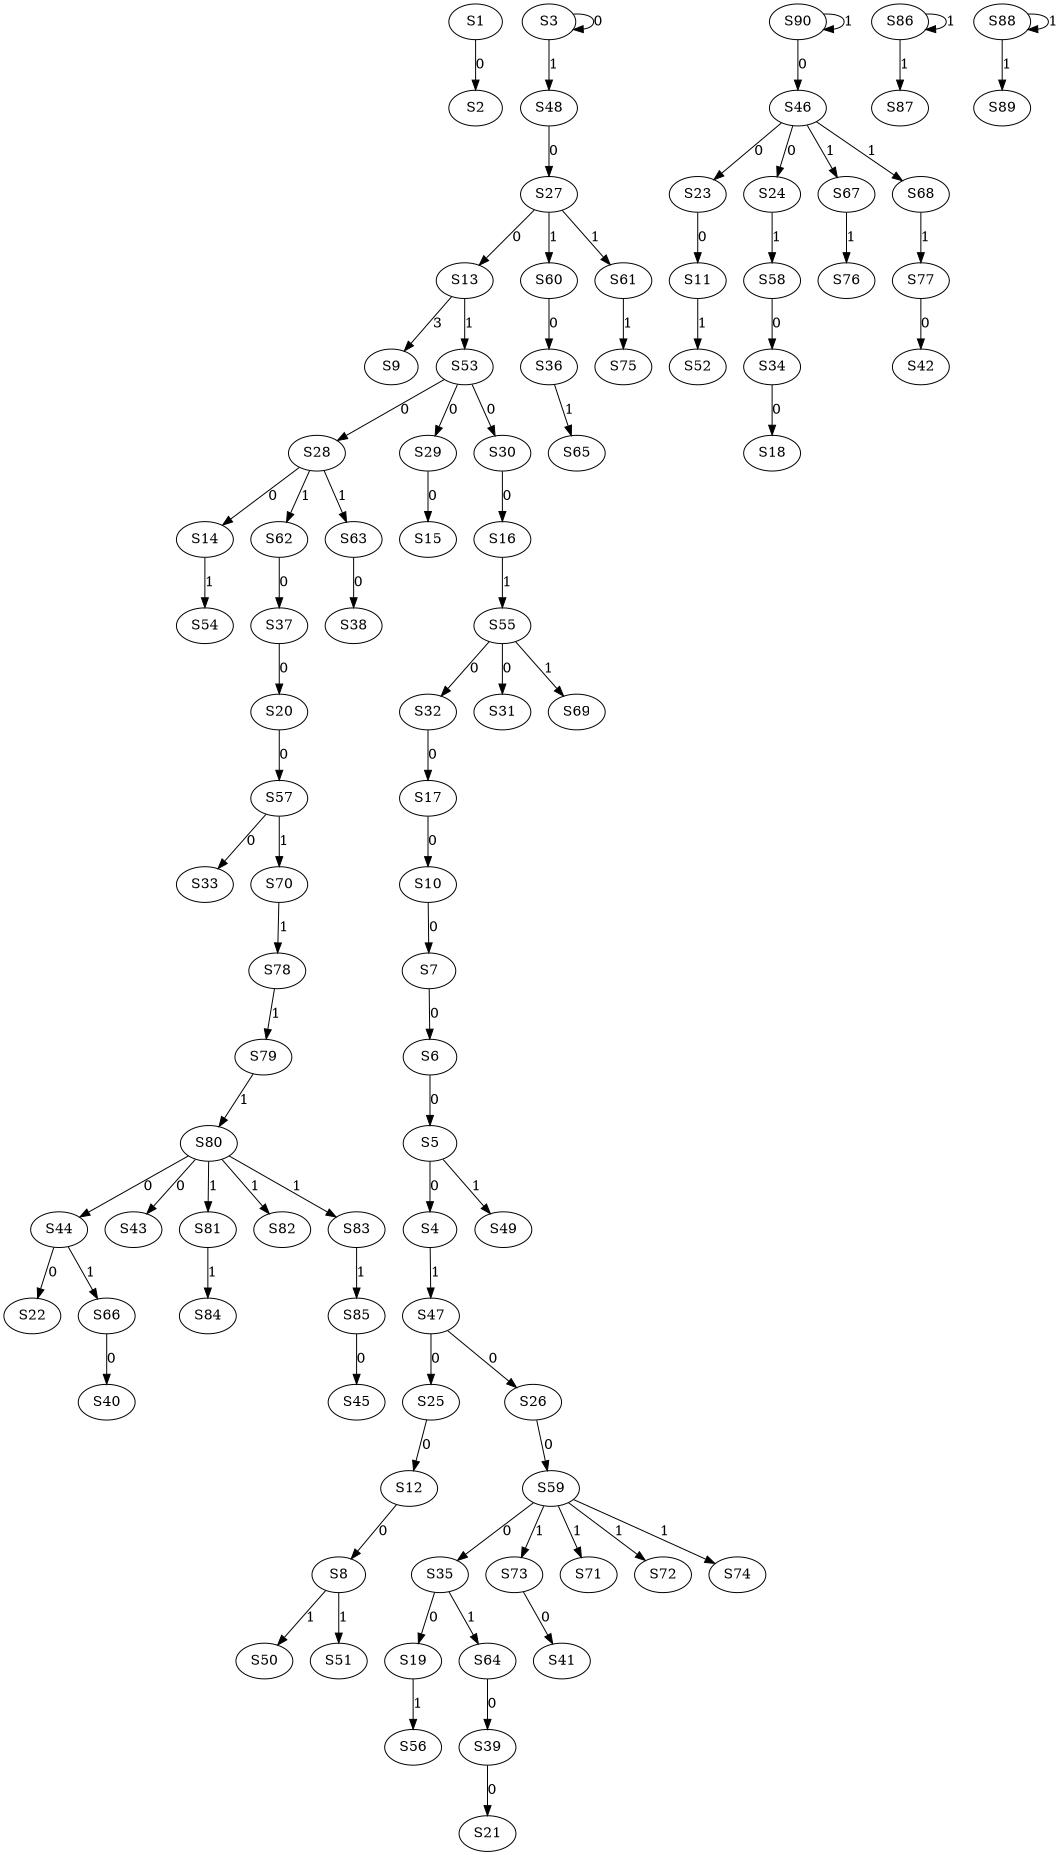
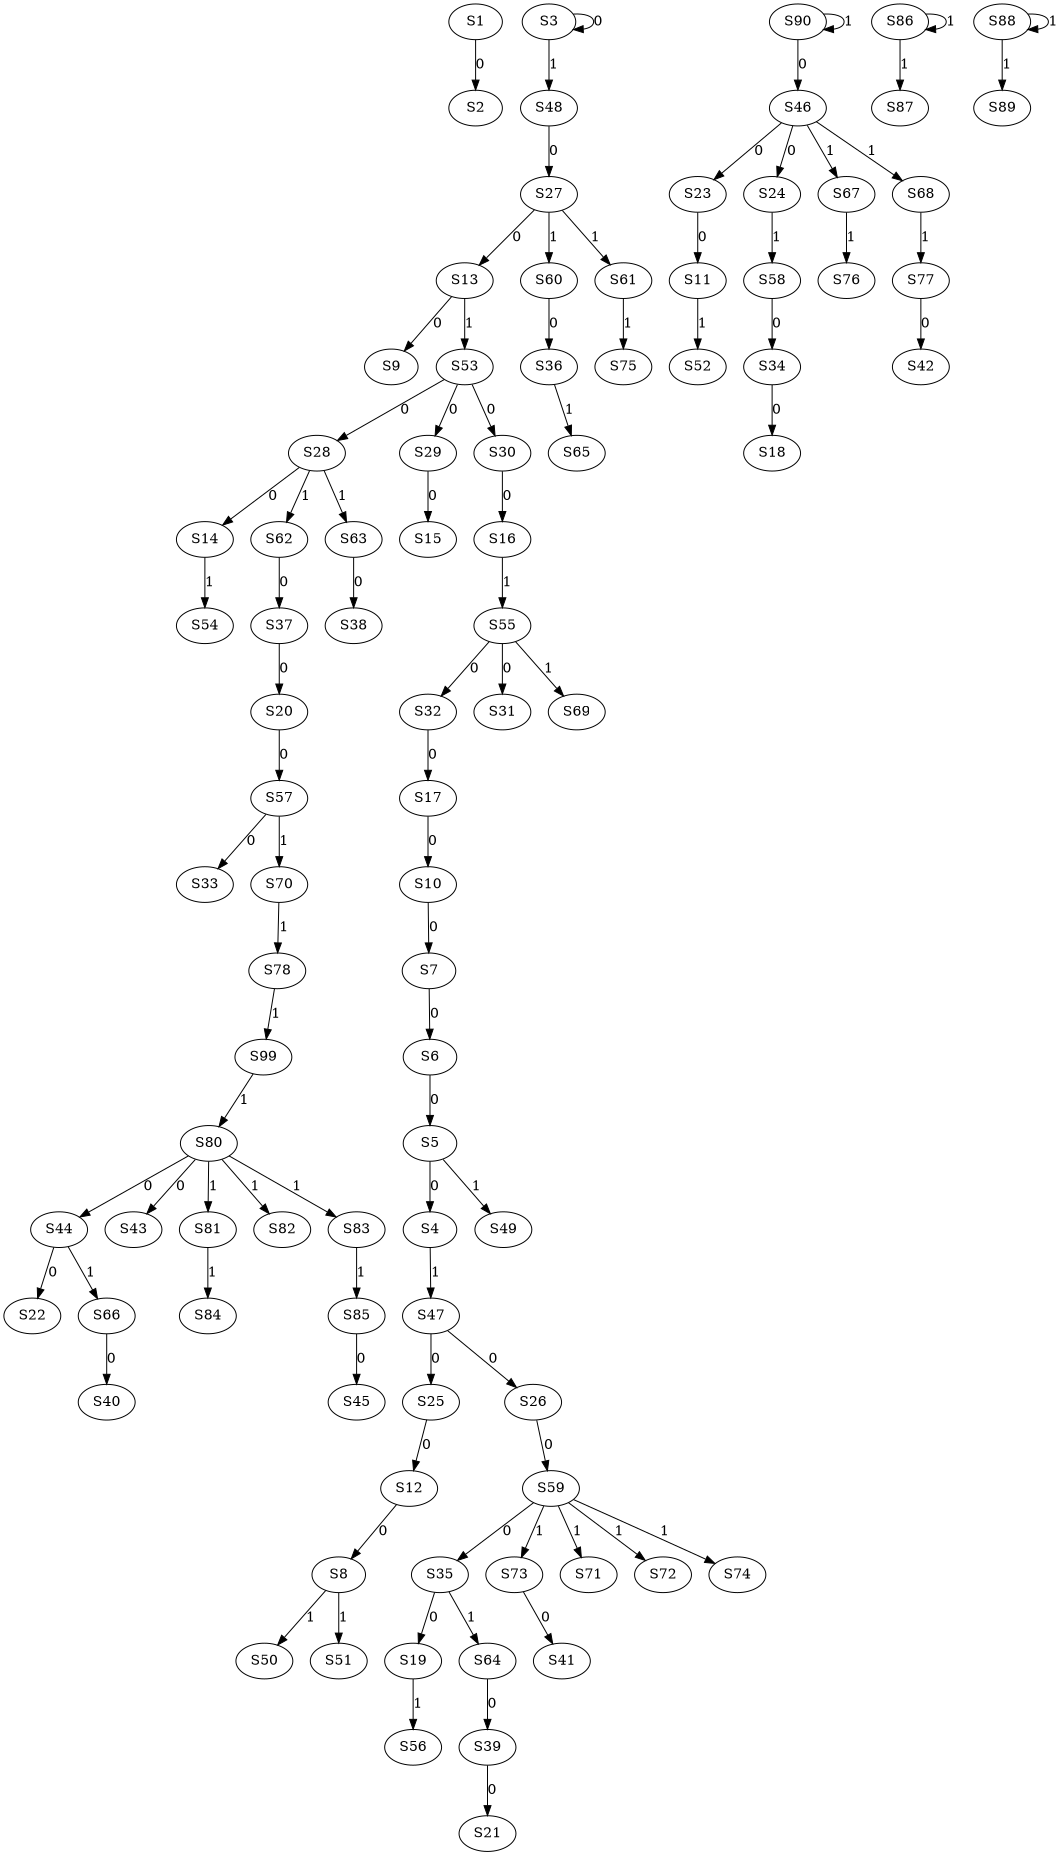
(438, 324) -> (438, 324)
(263, 1057) -> (263, 1057)
